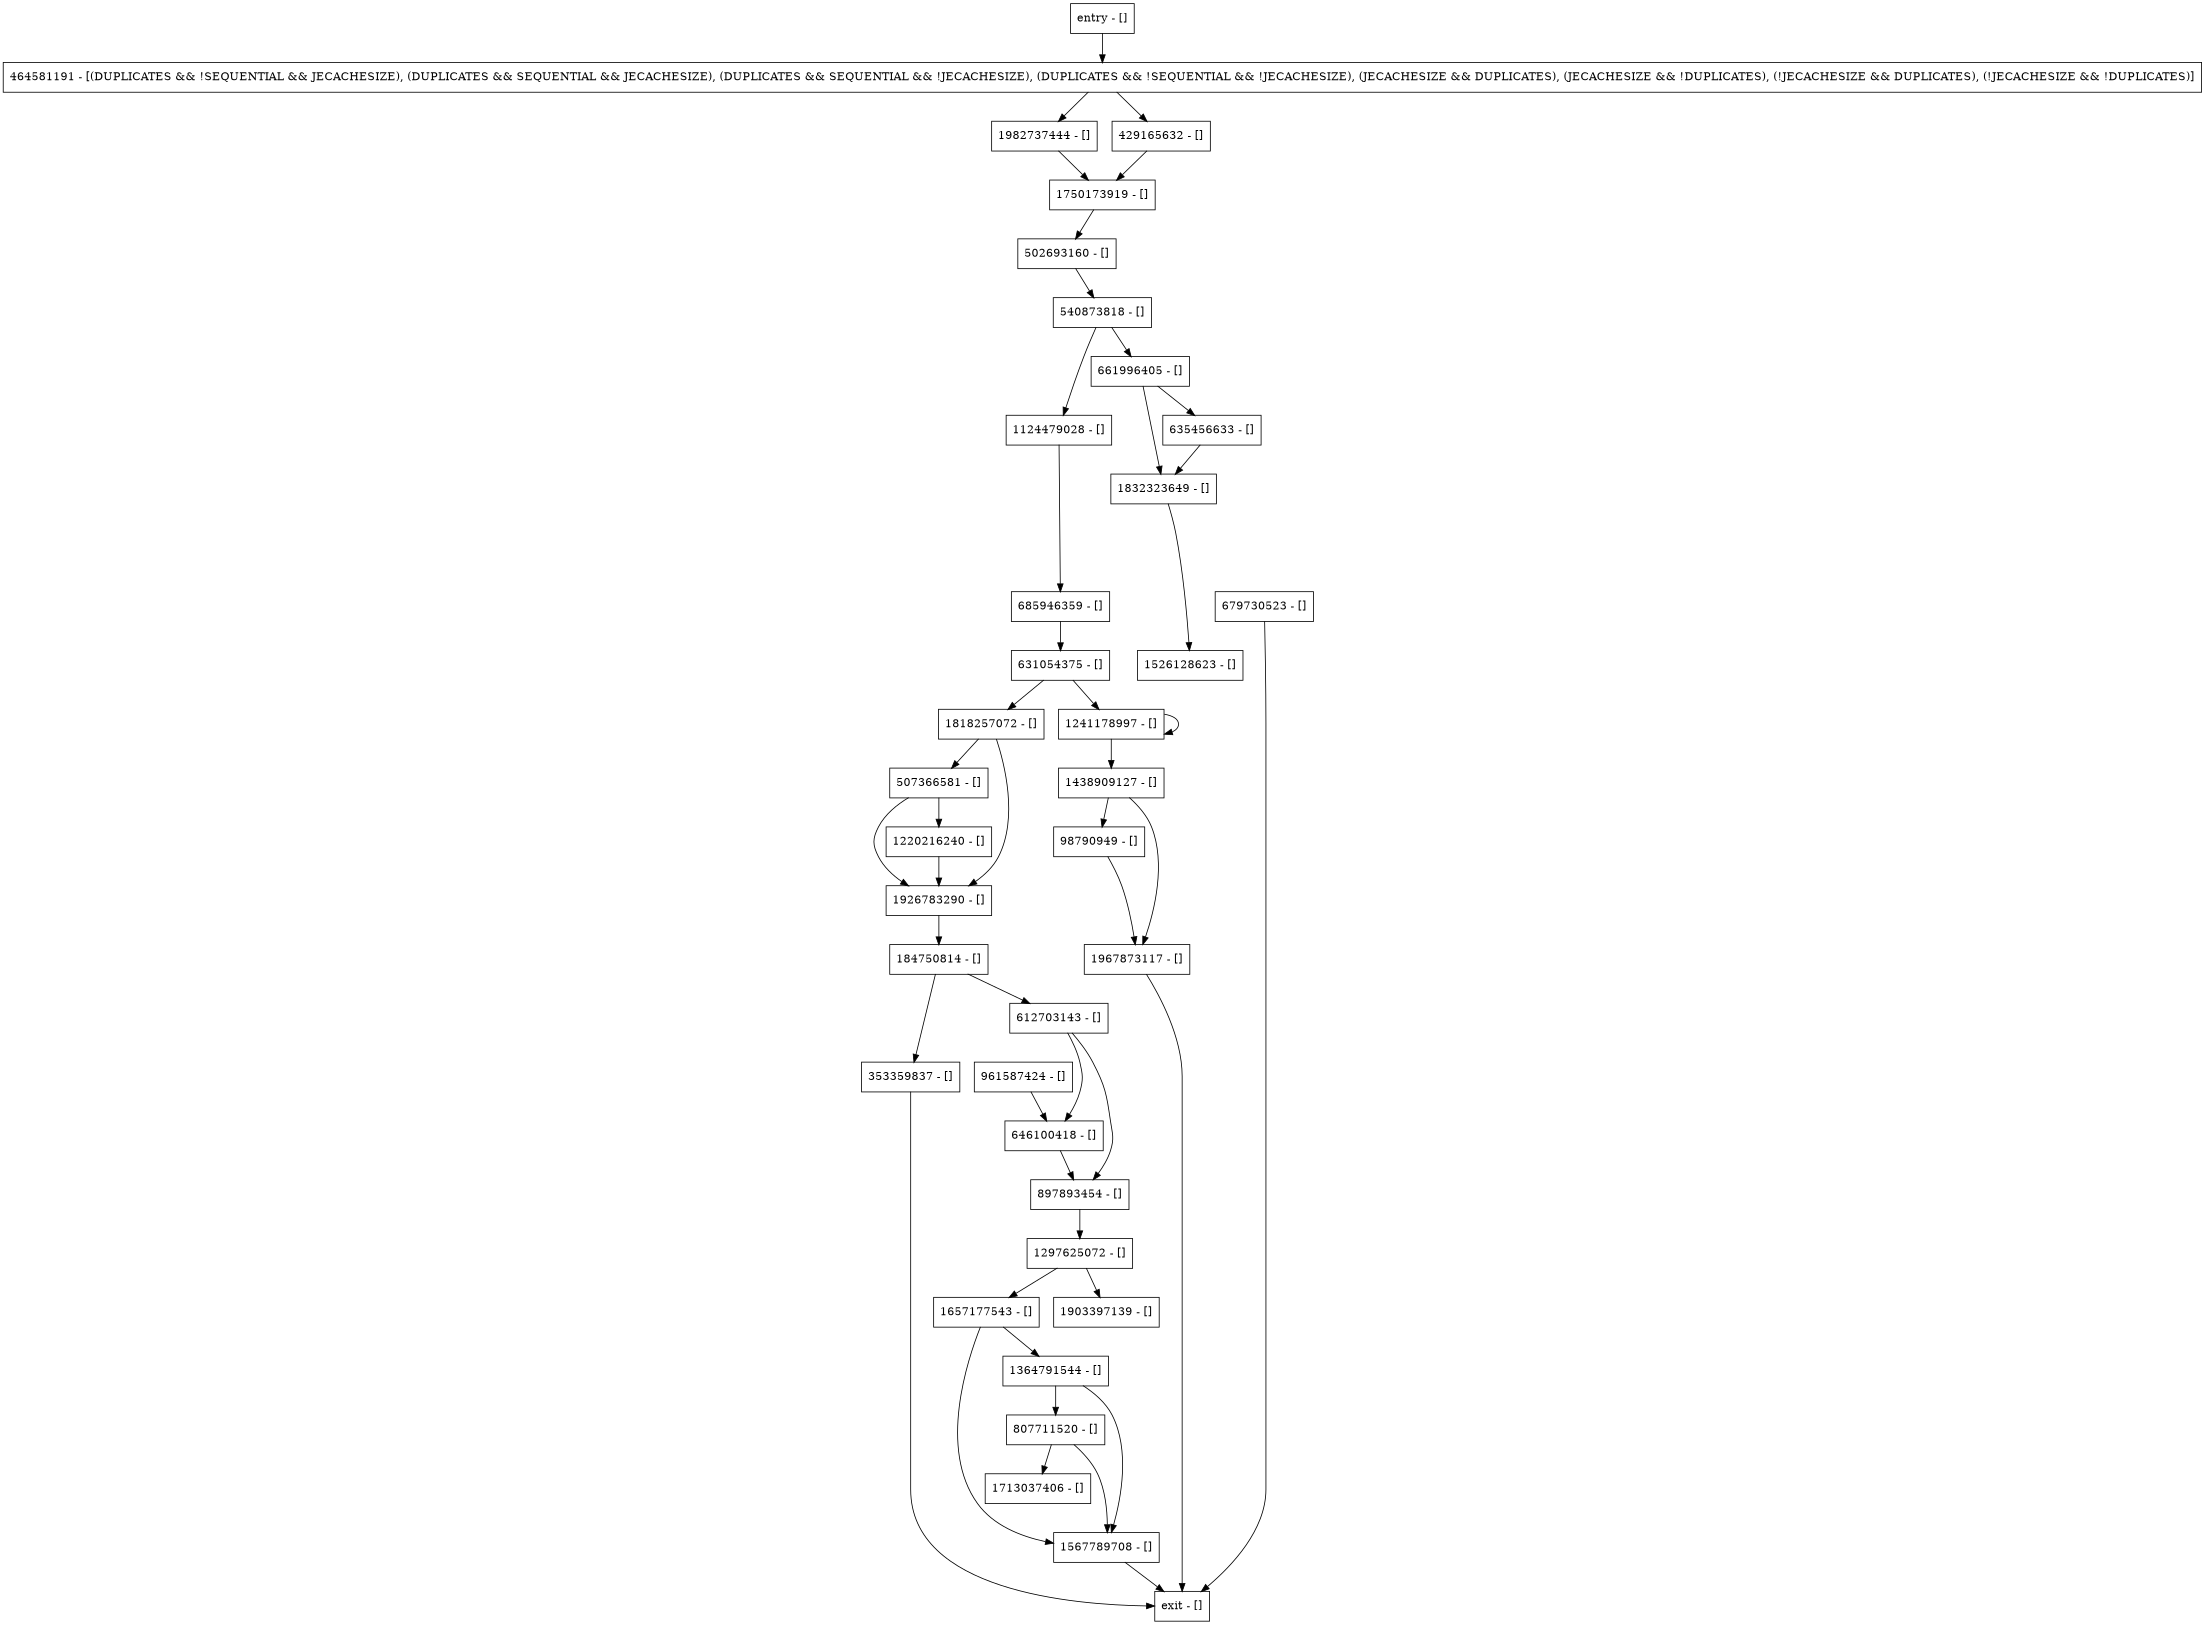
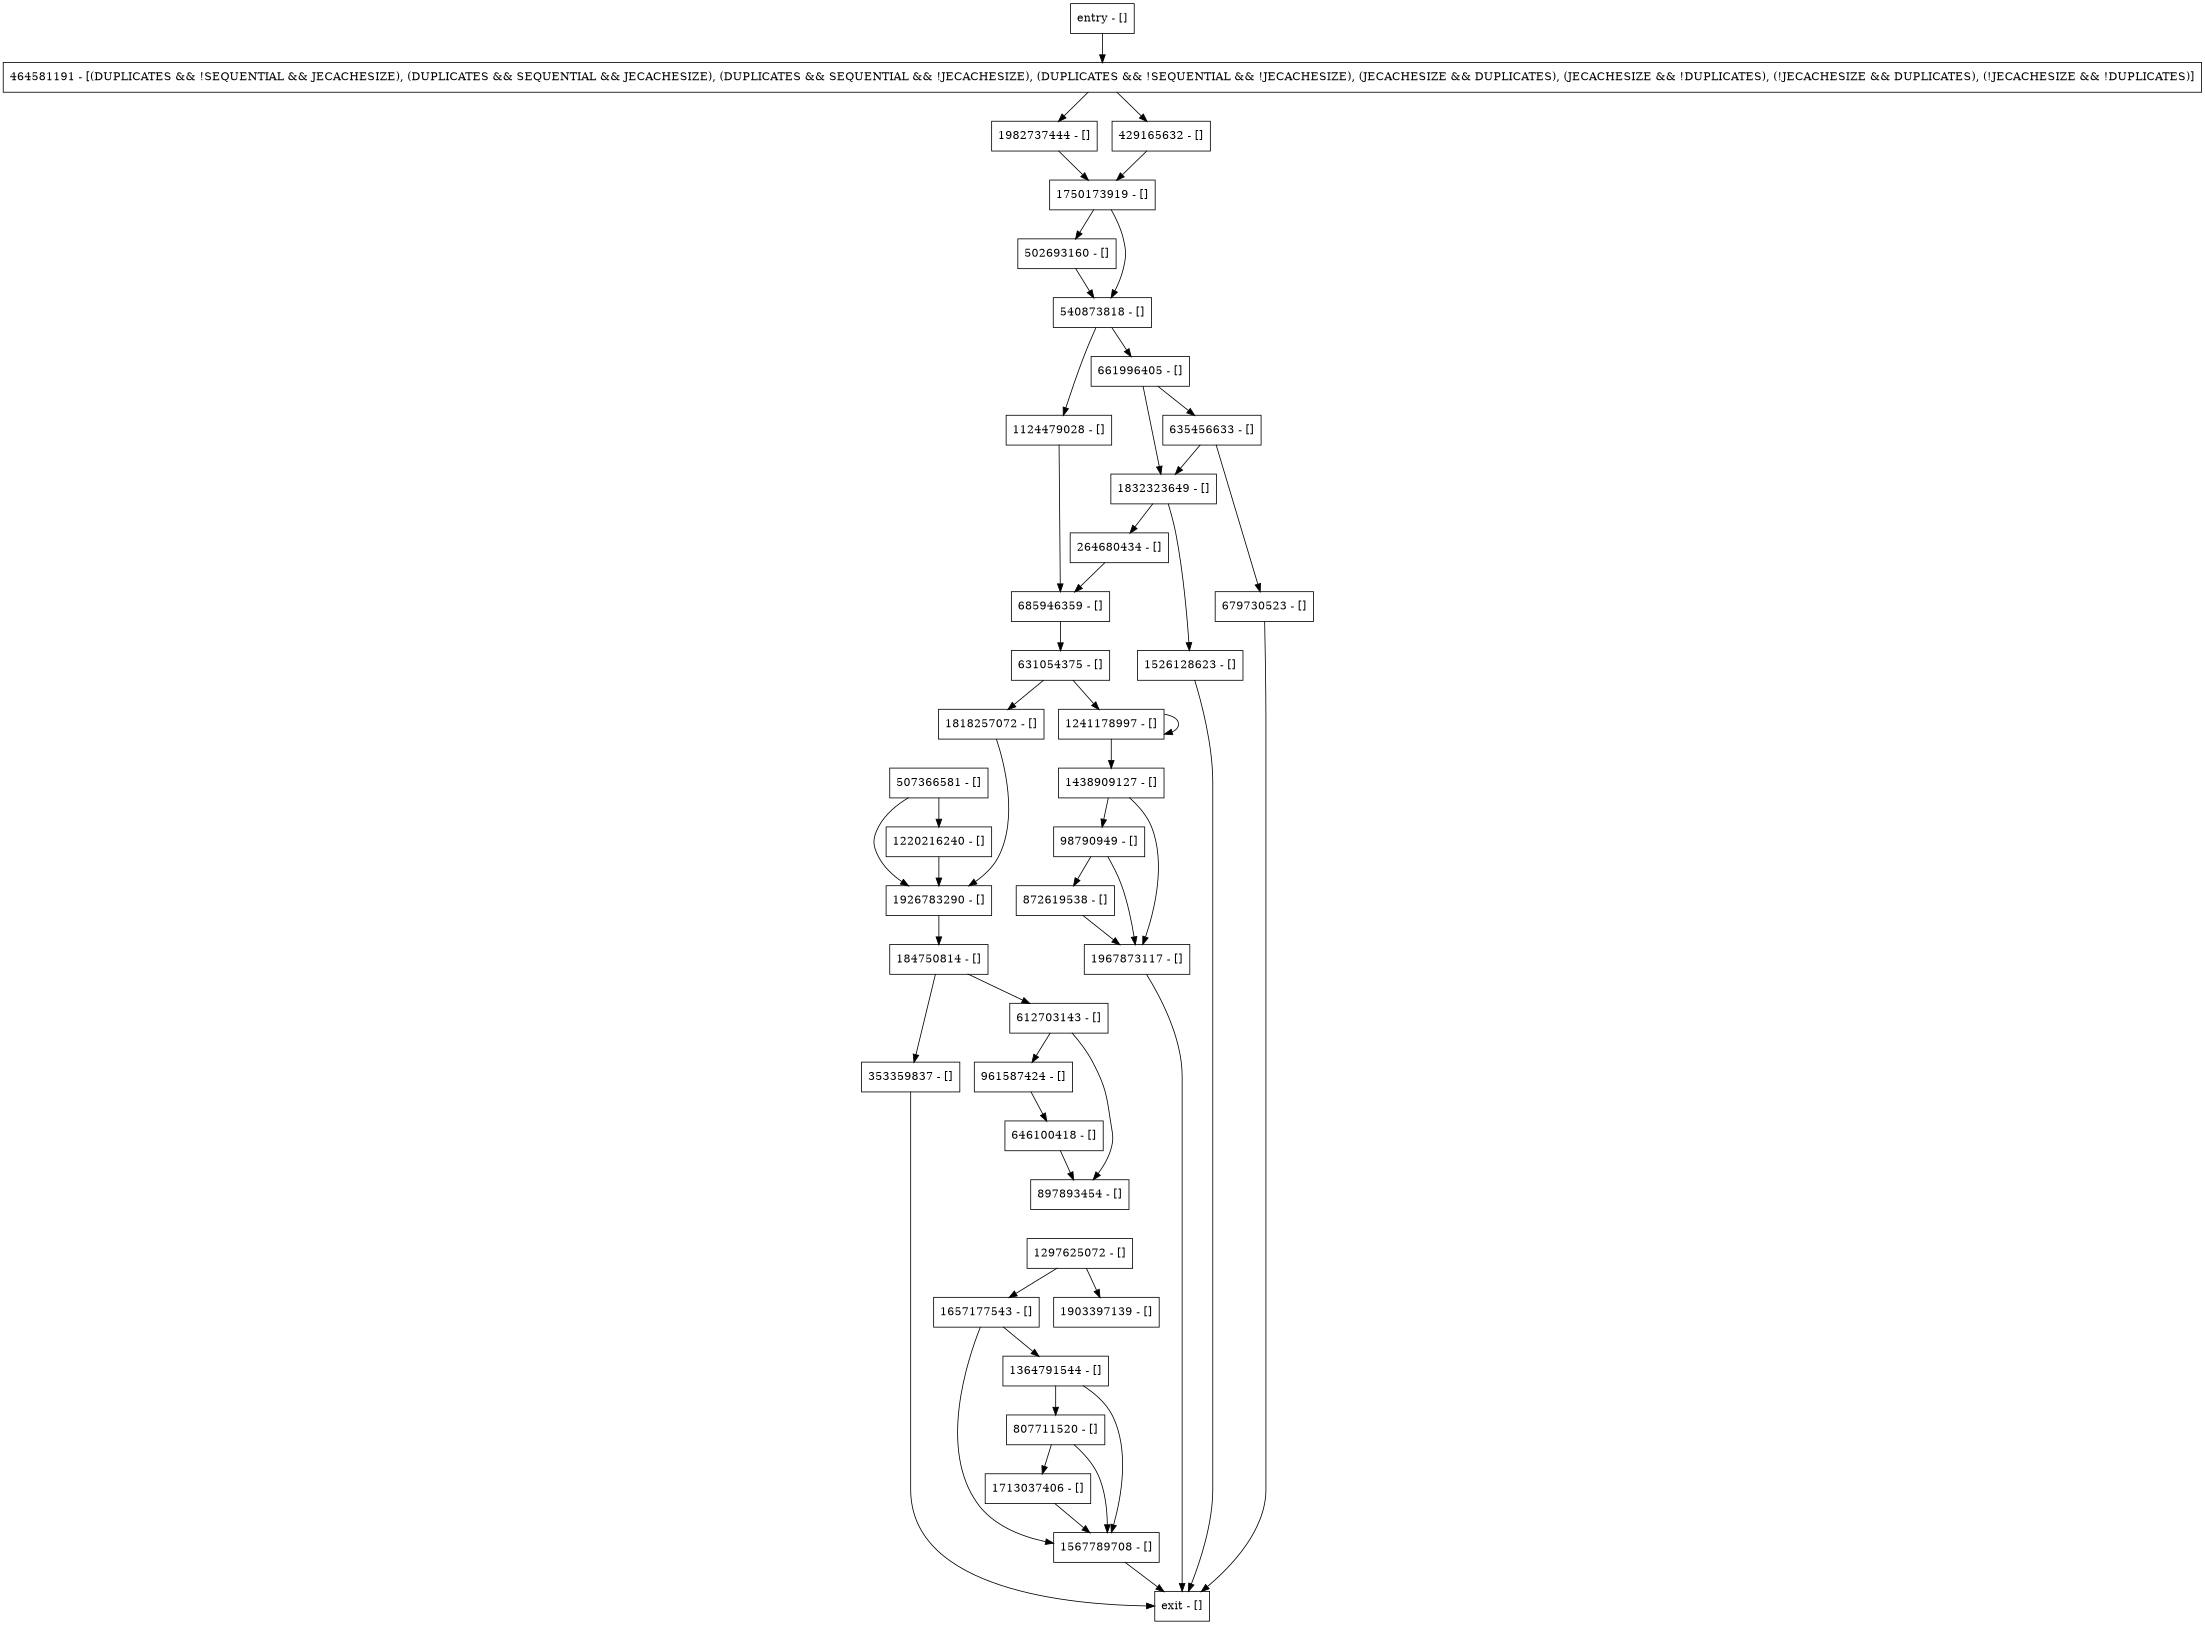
none -> (1125, 250)
none -> (1237, 514)
none -> (1119, 548)
(968, 751) -> none
none -> (1065, 901)
(1082, 1073) -> (1043, 1044)
none -> (1213, 1132)
(1080, 1220) -> none
none -> (1069, 1515)
